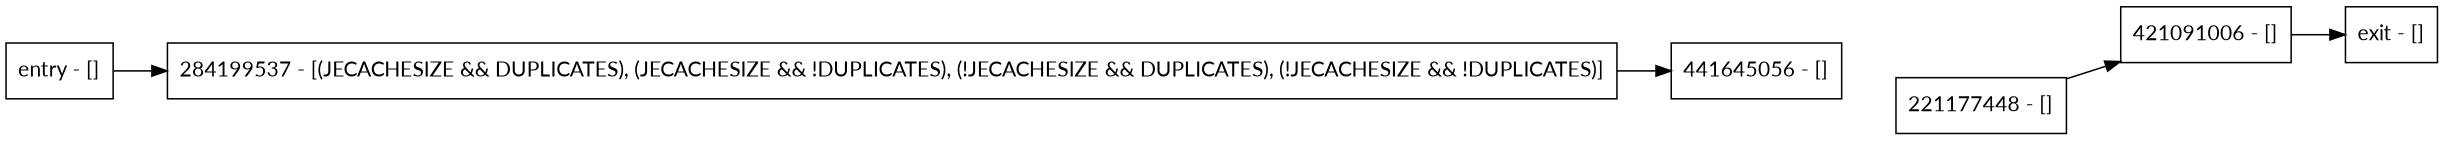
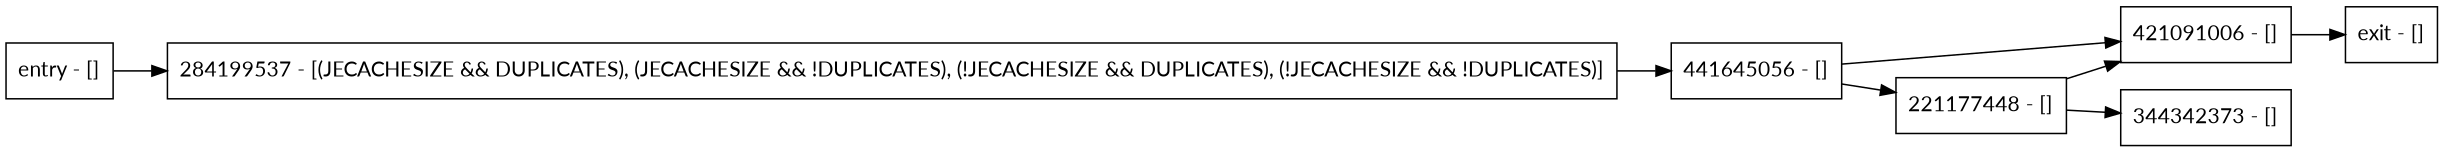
none -> (1974, 53)
none -> (1861, 87)
none -> (2206, 118)
